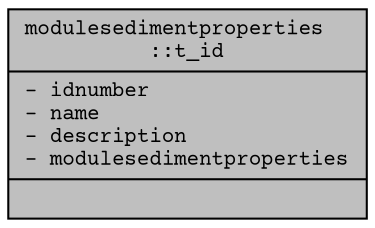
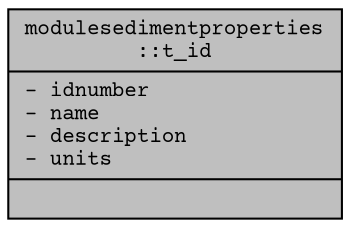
(188, 159) -> (69, 159)
